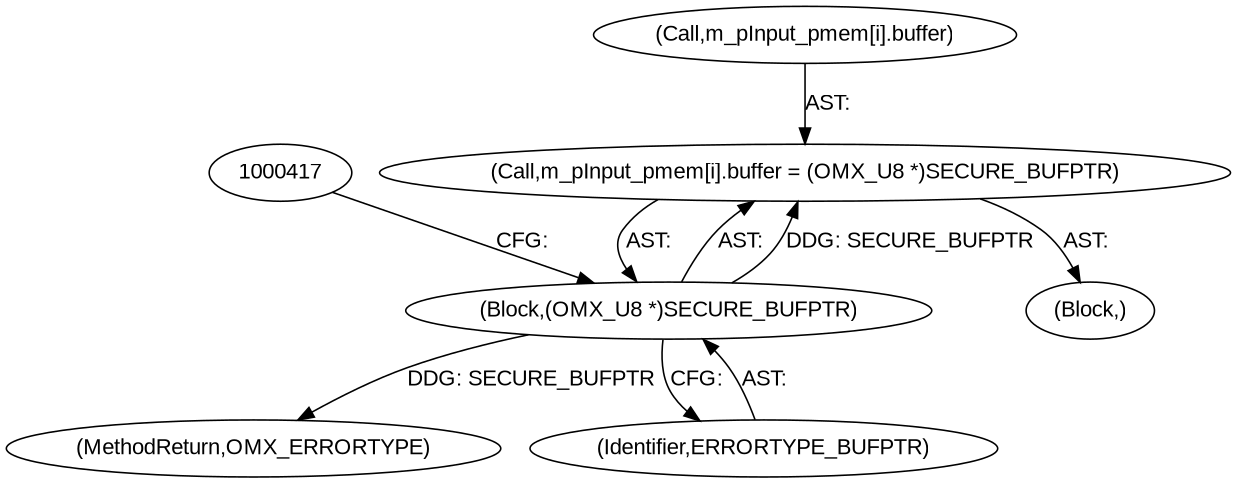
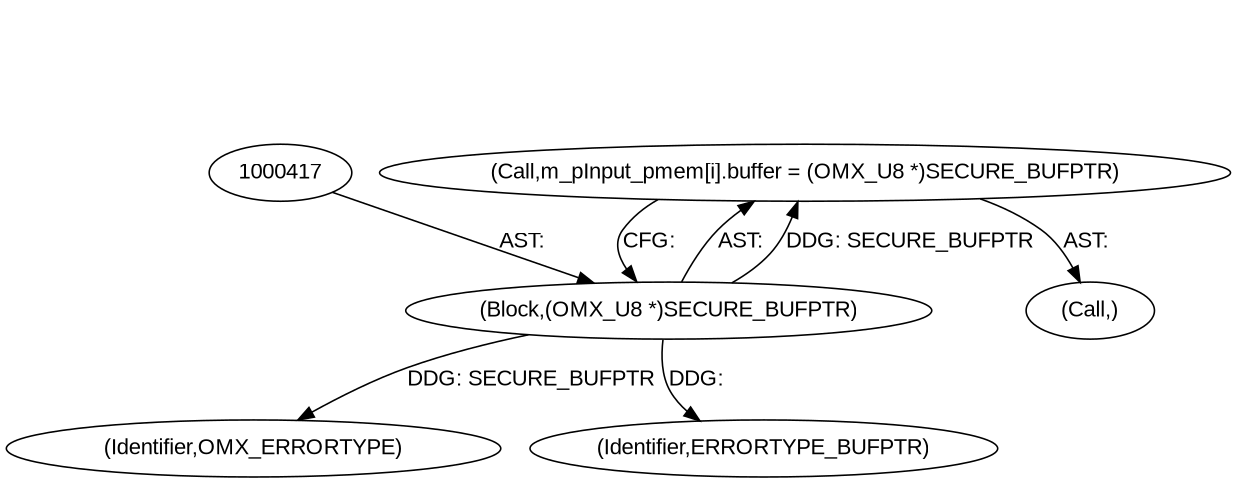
(805, 35) -> none
(525, 242) -> (525, 242)
(652, 242) -> (652, 242)
(1090, 311) -> (1090, 311)
(700, 380) -> (700, 380)
(739, 383) -> none
(254, 448) -> (254, 448)
